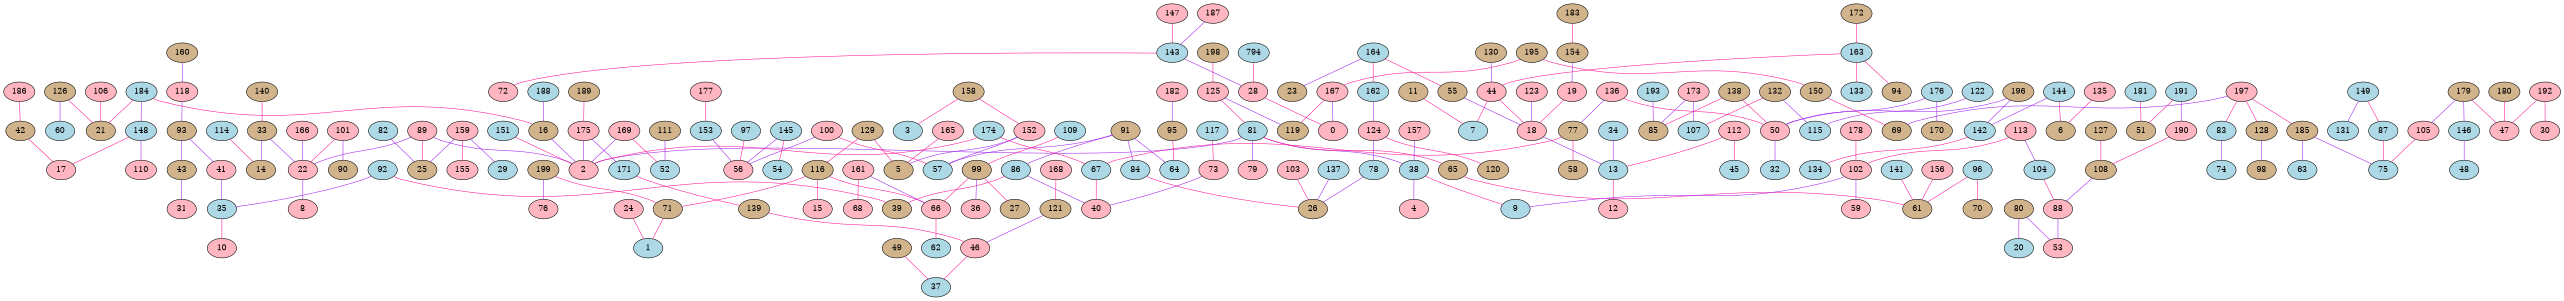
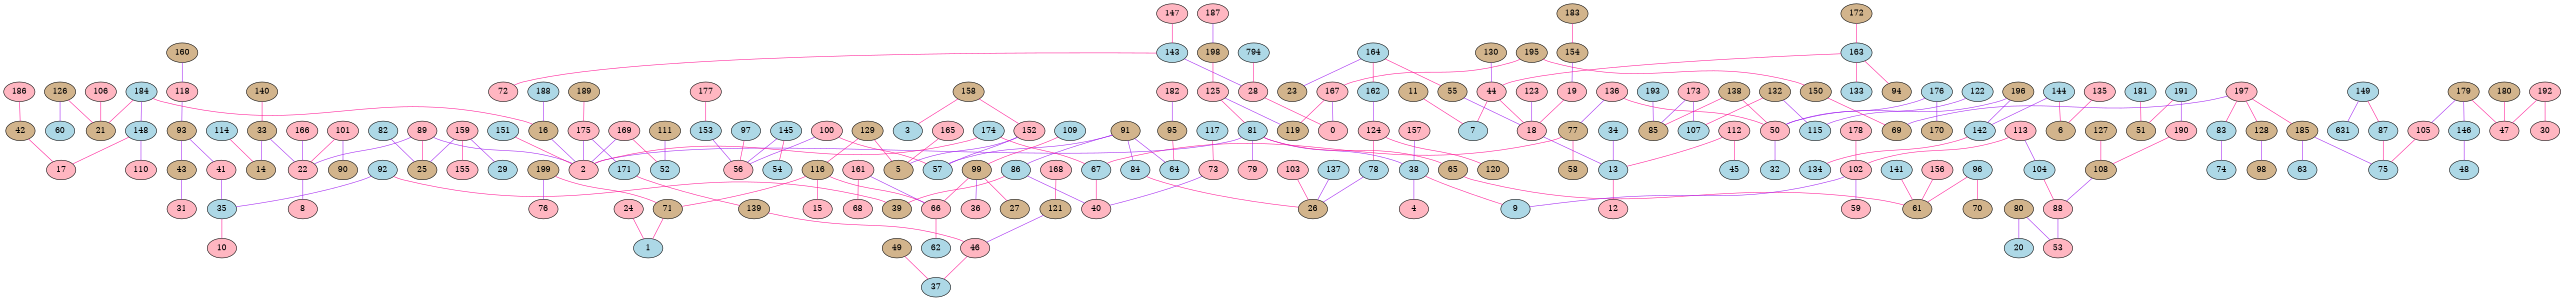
(1193, 33) -> (1213, 33)
(2343, 131) -> (2343, 131)
(1374, 147) -> (1374, 147)
